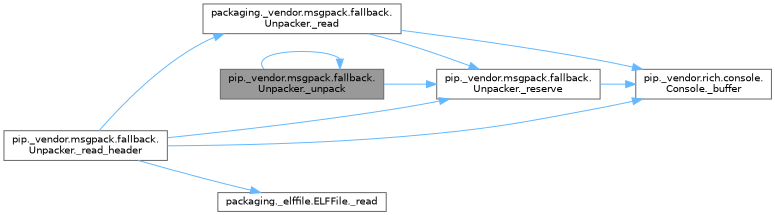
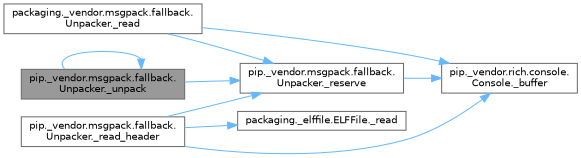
(152, 78) -> none
